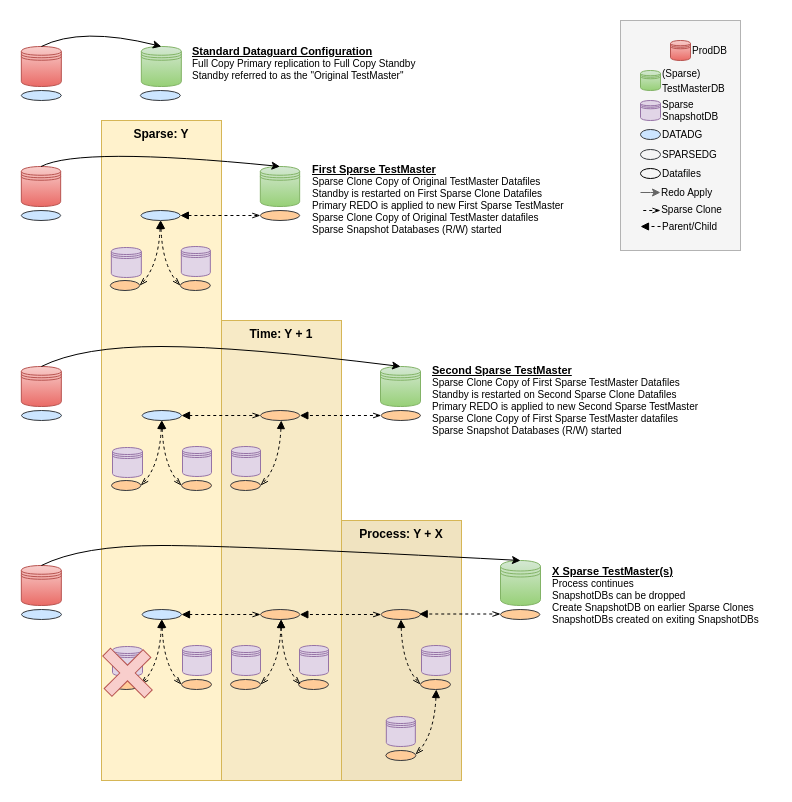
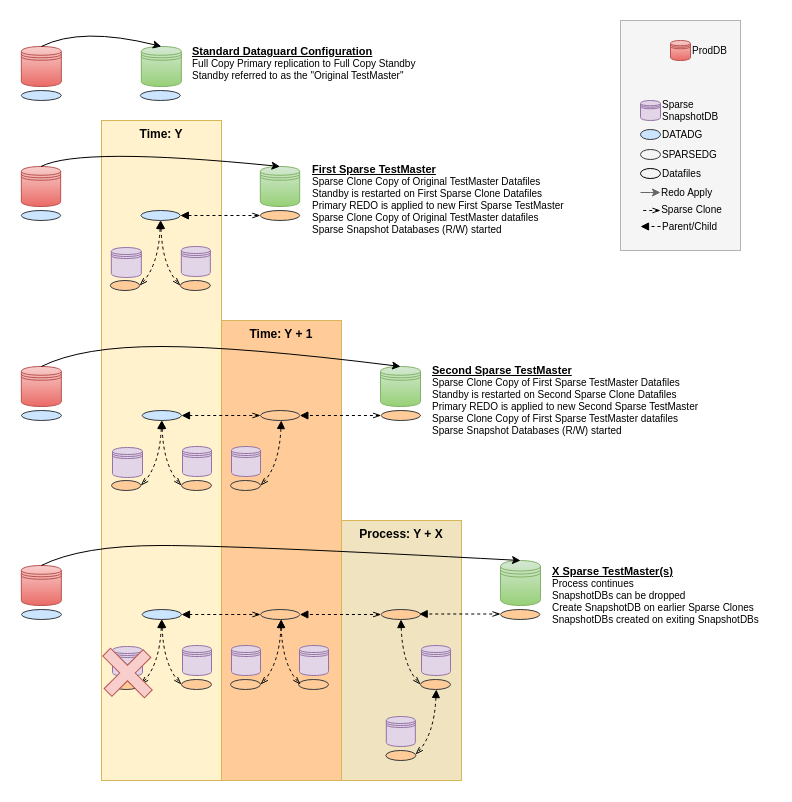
(651, 81) -> none
(162, 134) -> (162, 134)
(282, 551) -> (282, 551)
